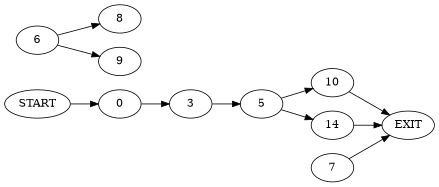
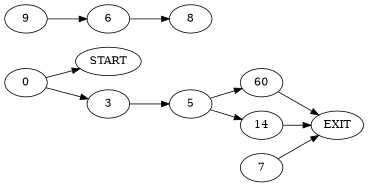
(75, 50) -> (63, 19)
(332, 83) -> (262, 83)
(80, 104) -> (59, 74)
